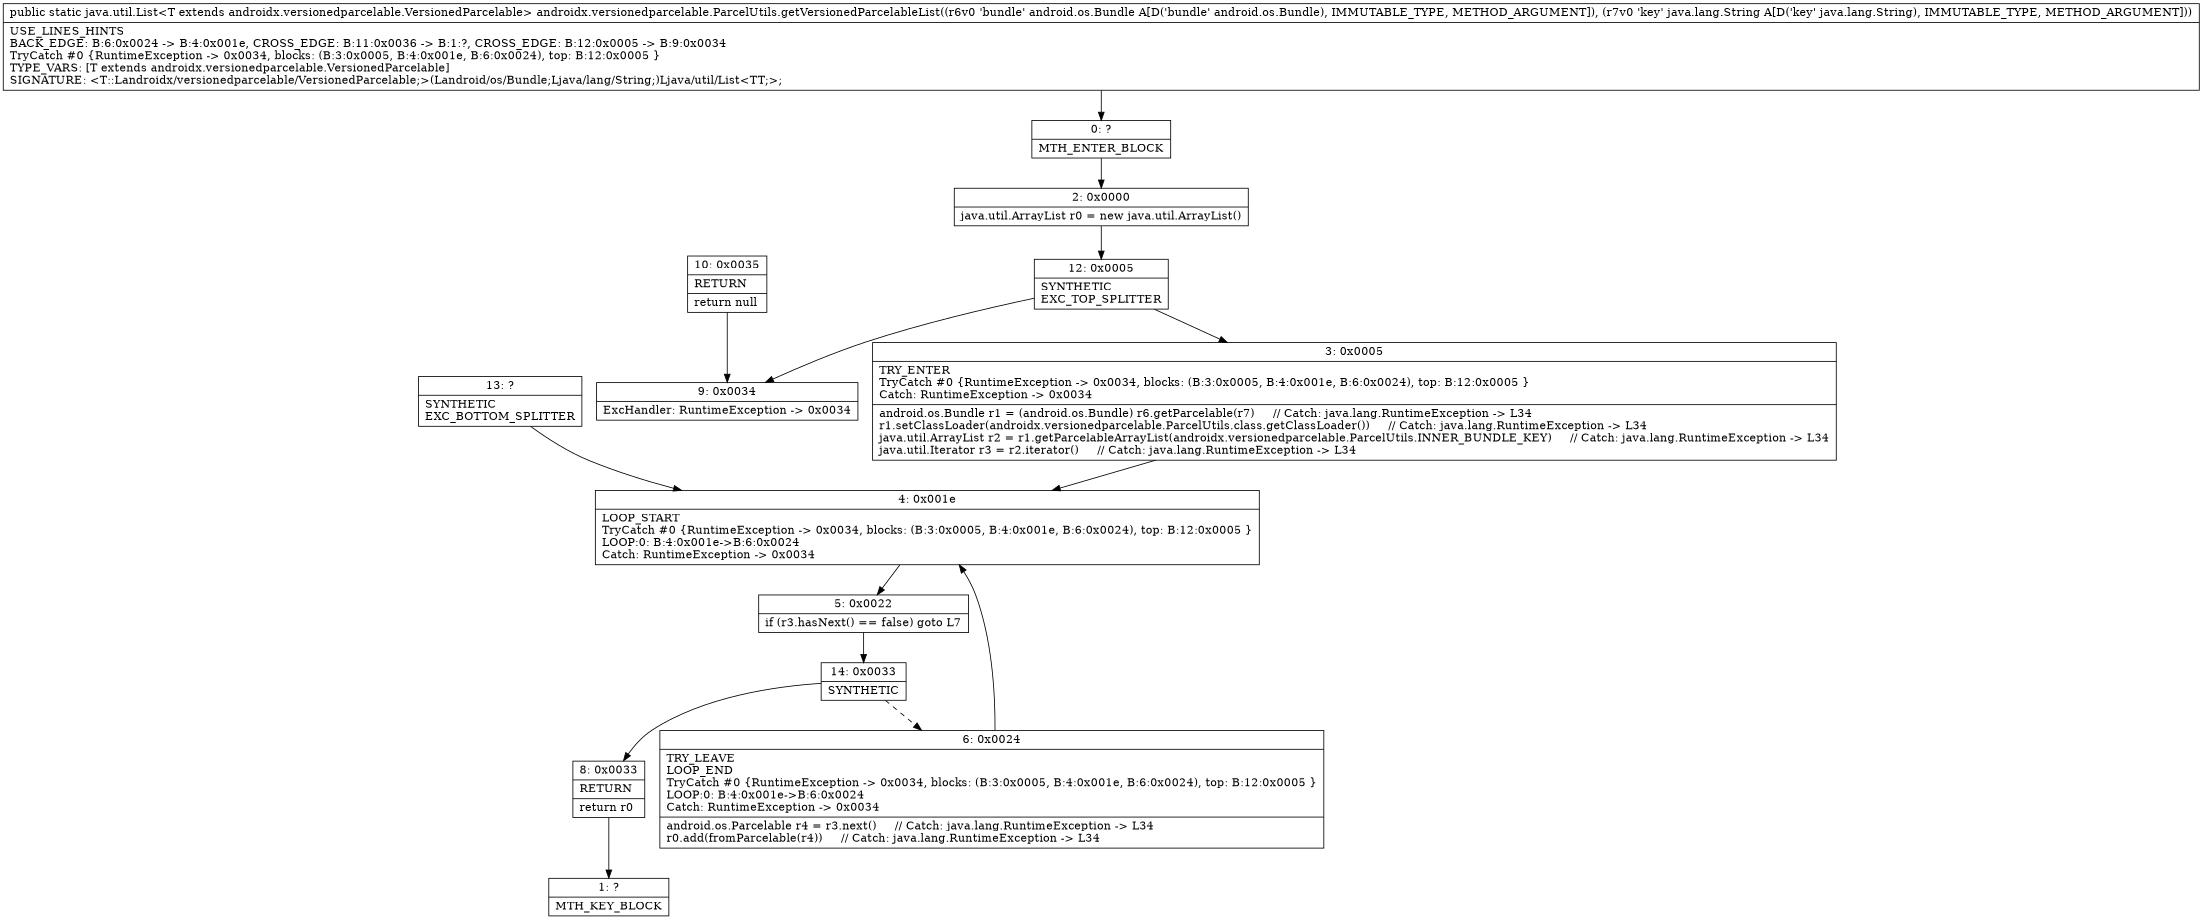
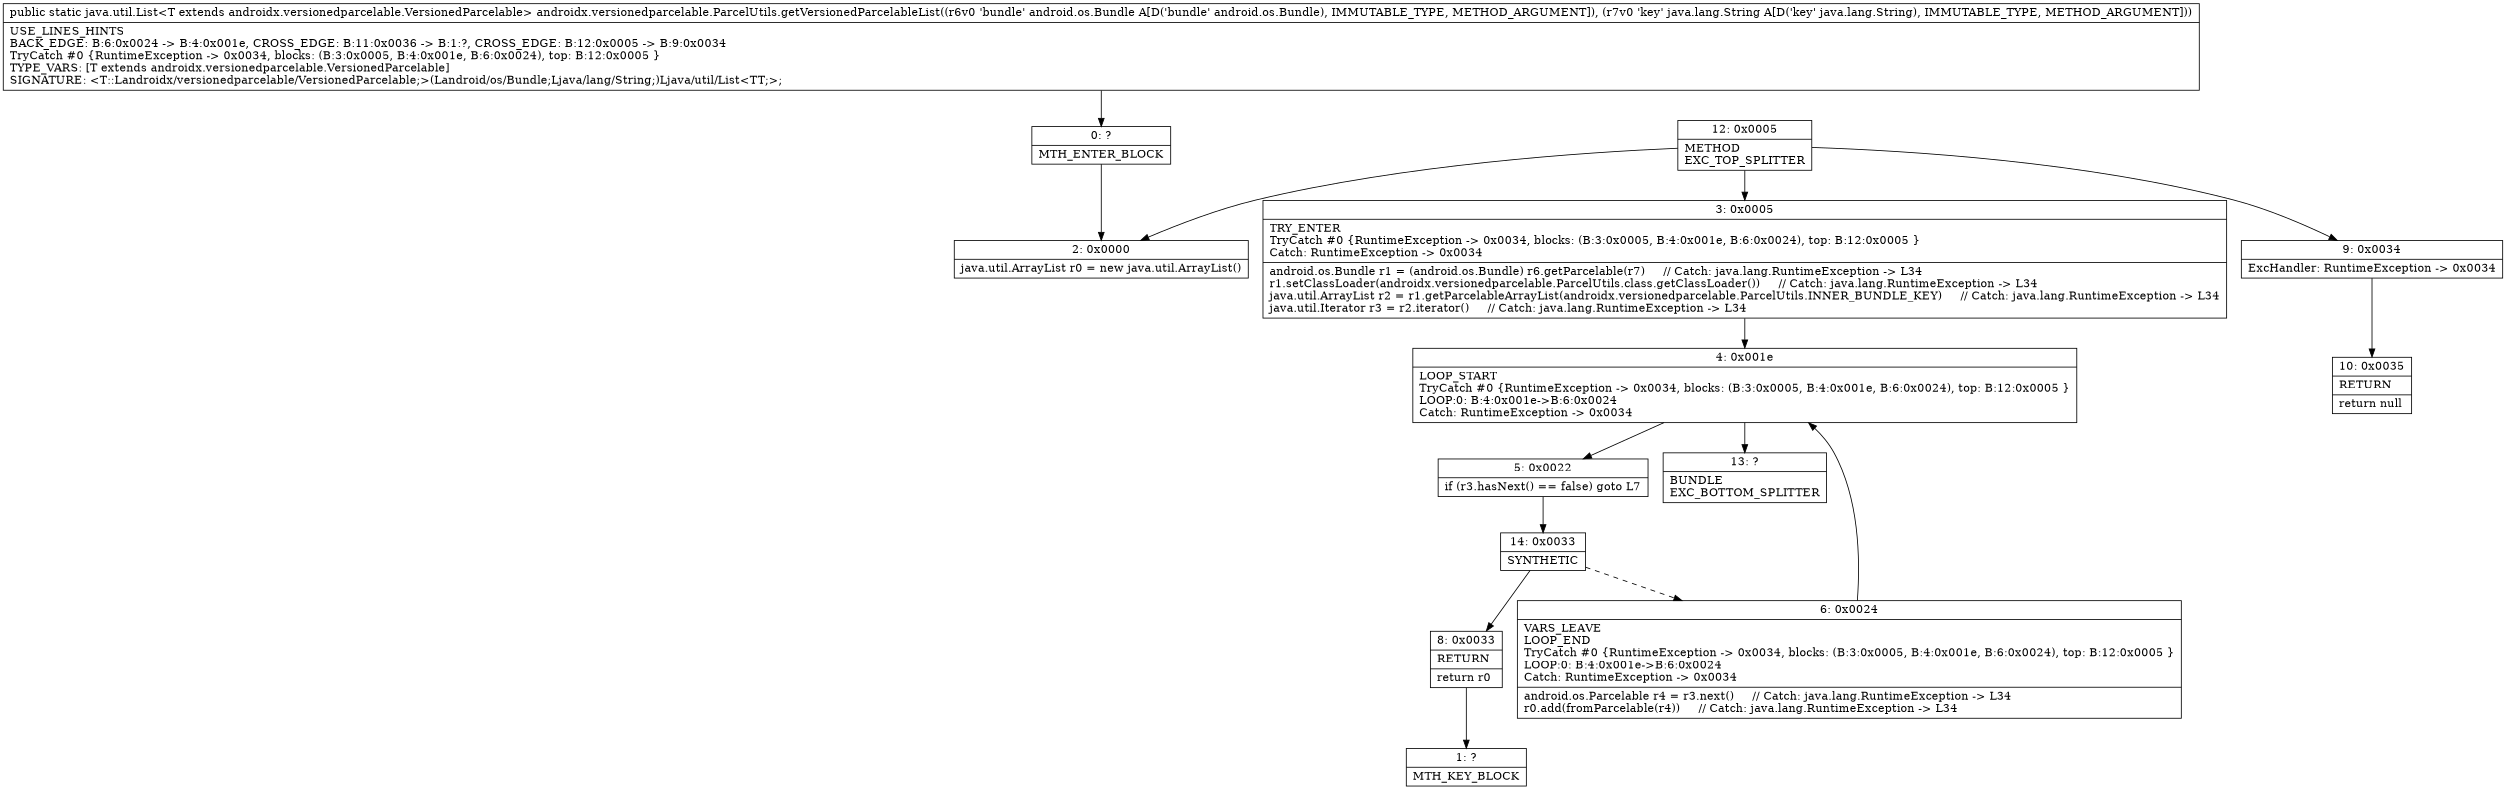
(1101, 239) -> (1409, 172)
(1077, 287) -> (1713, 148)
(727, 343) -> (2372, 314)
(461, 404) -> (1697, 481)
(599, 464) -> (1745, 434)
(701, 758) -> (1563, 628)
